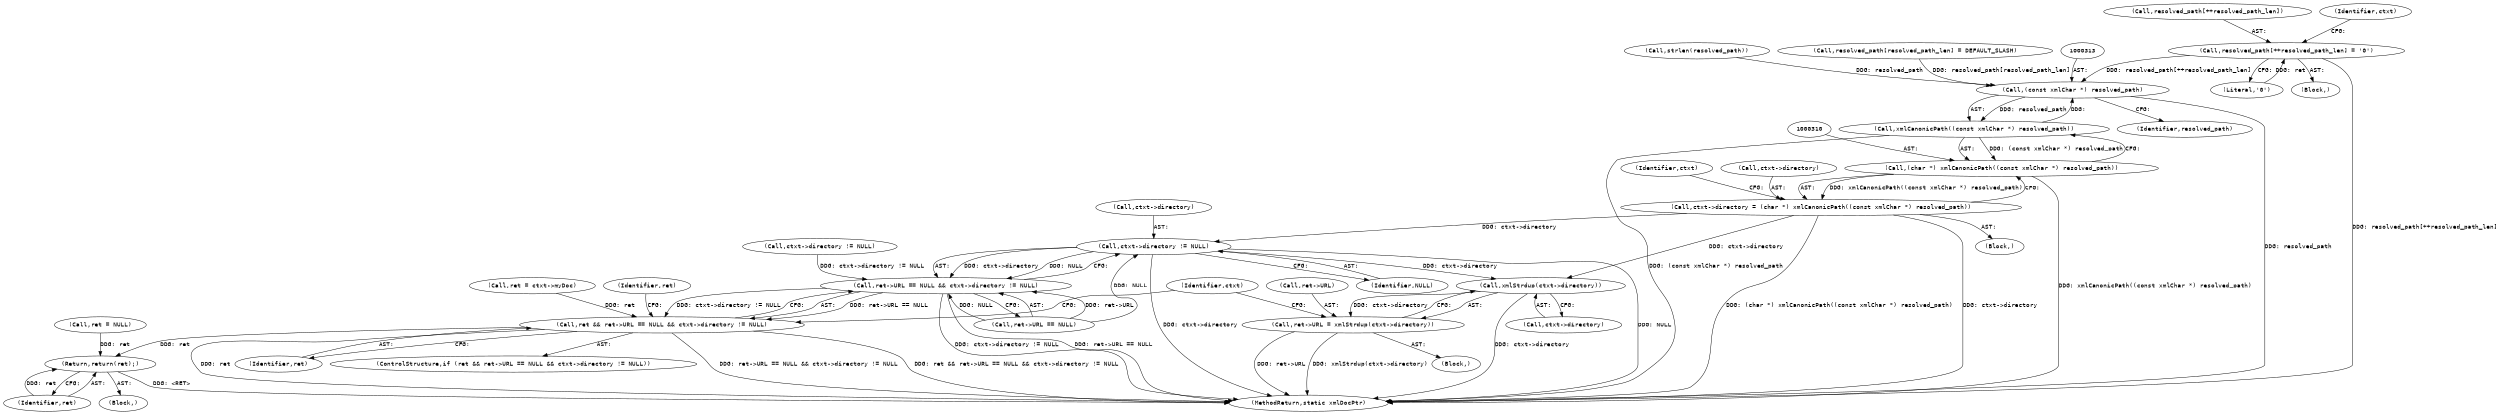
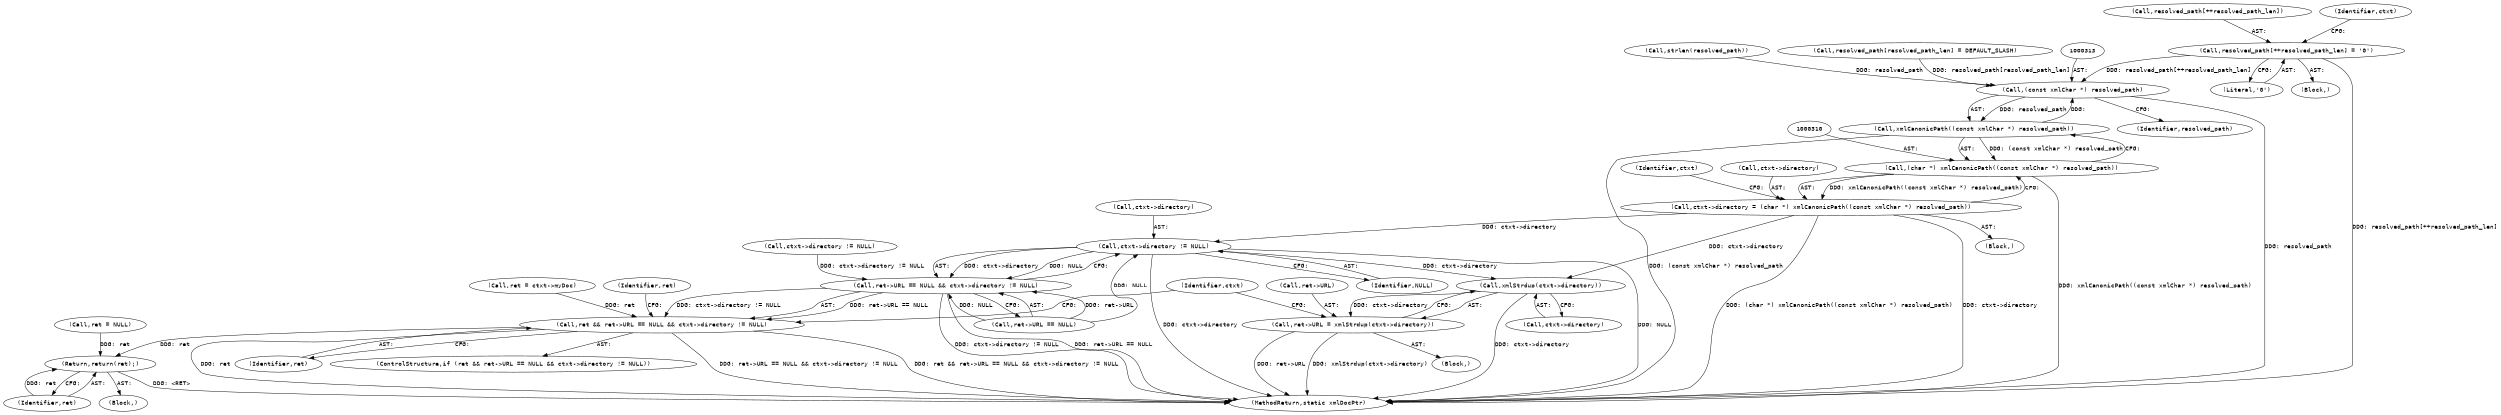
(2291, 70) -> (2291, 70)
(791, 302) -> none
